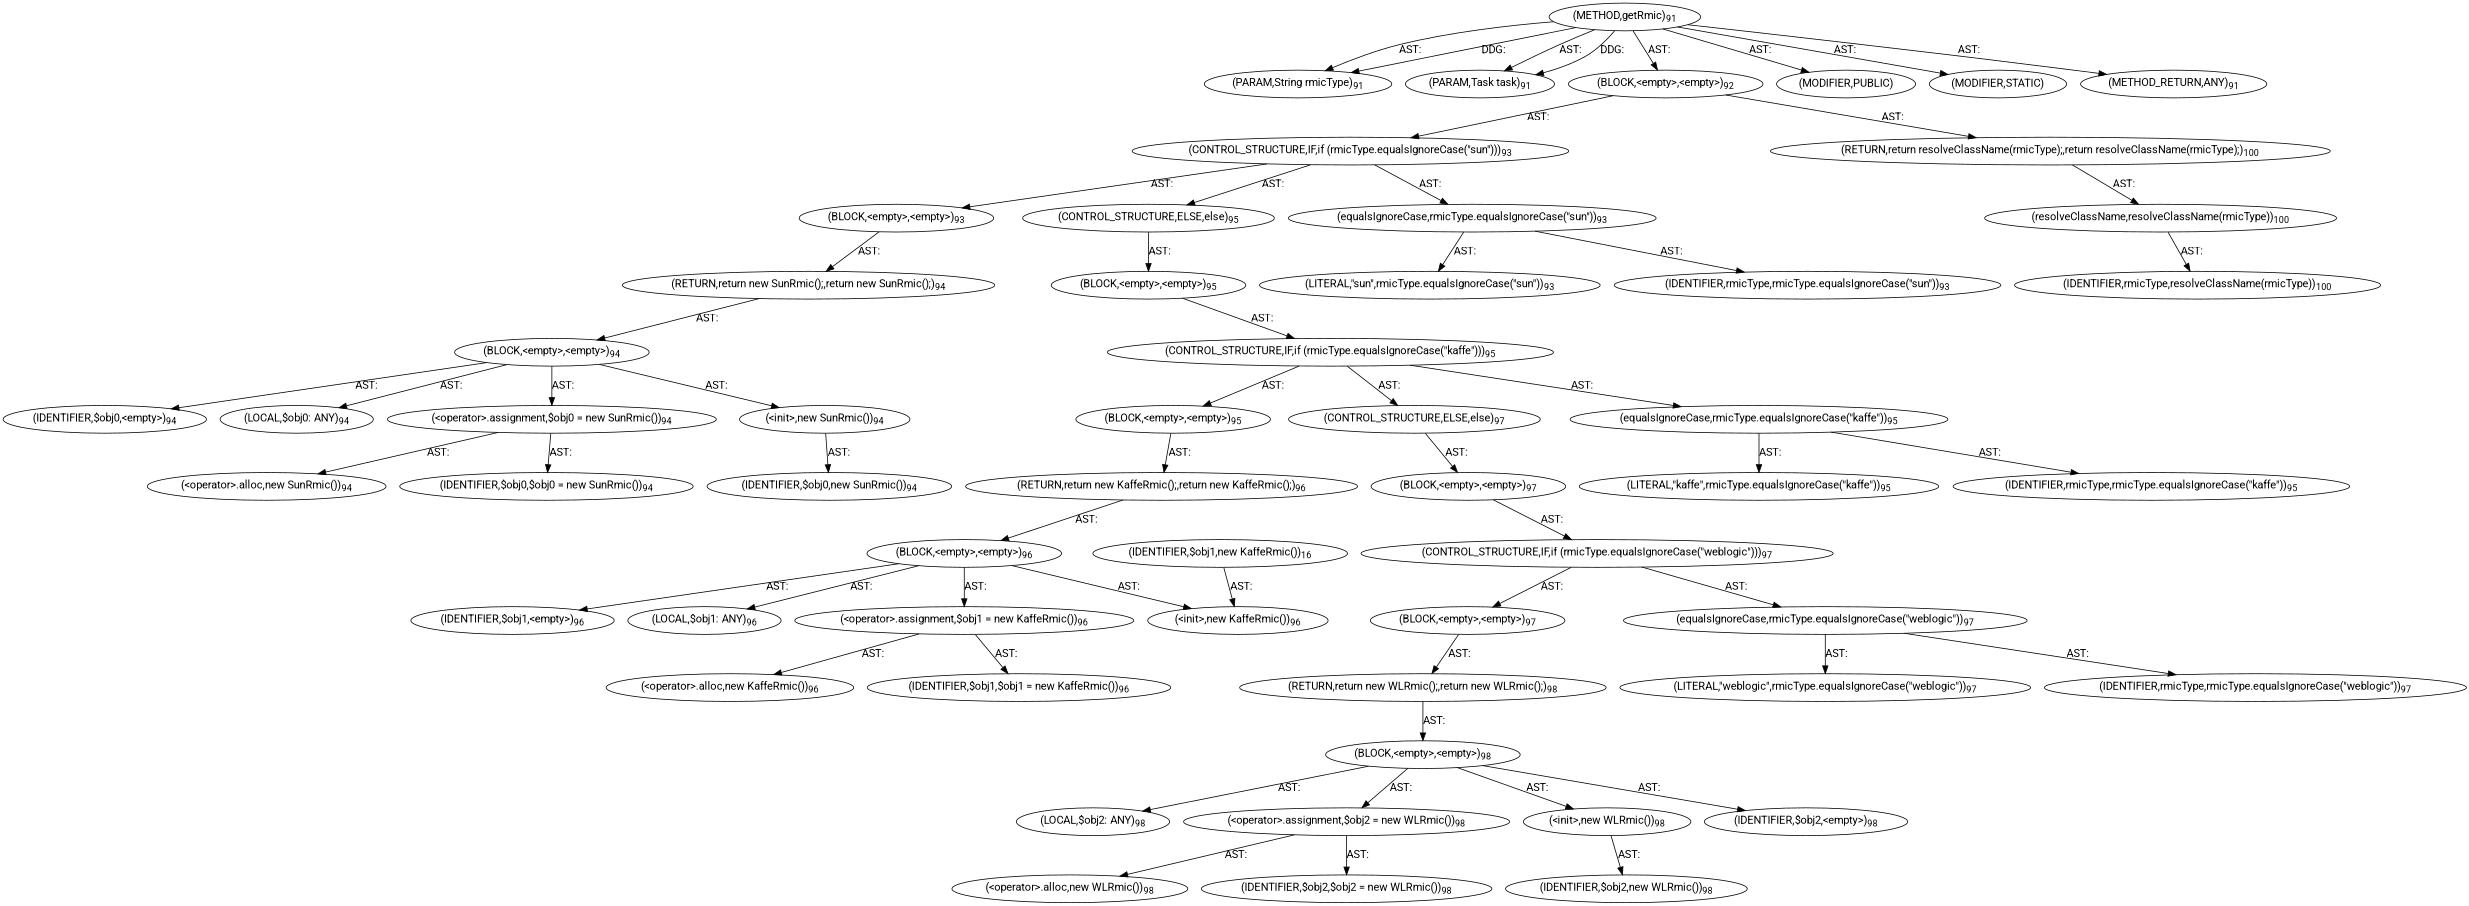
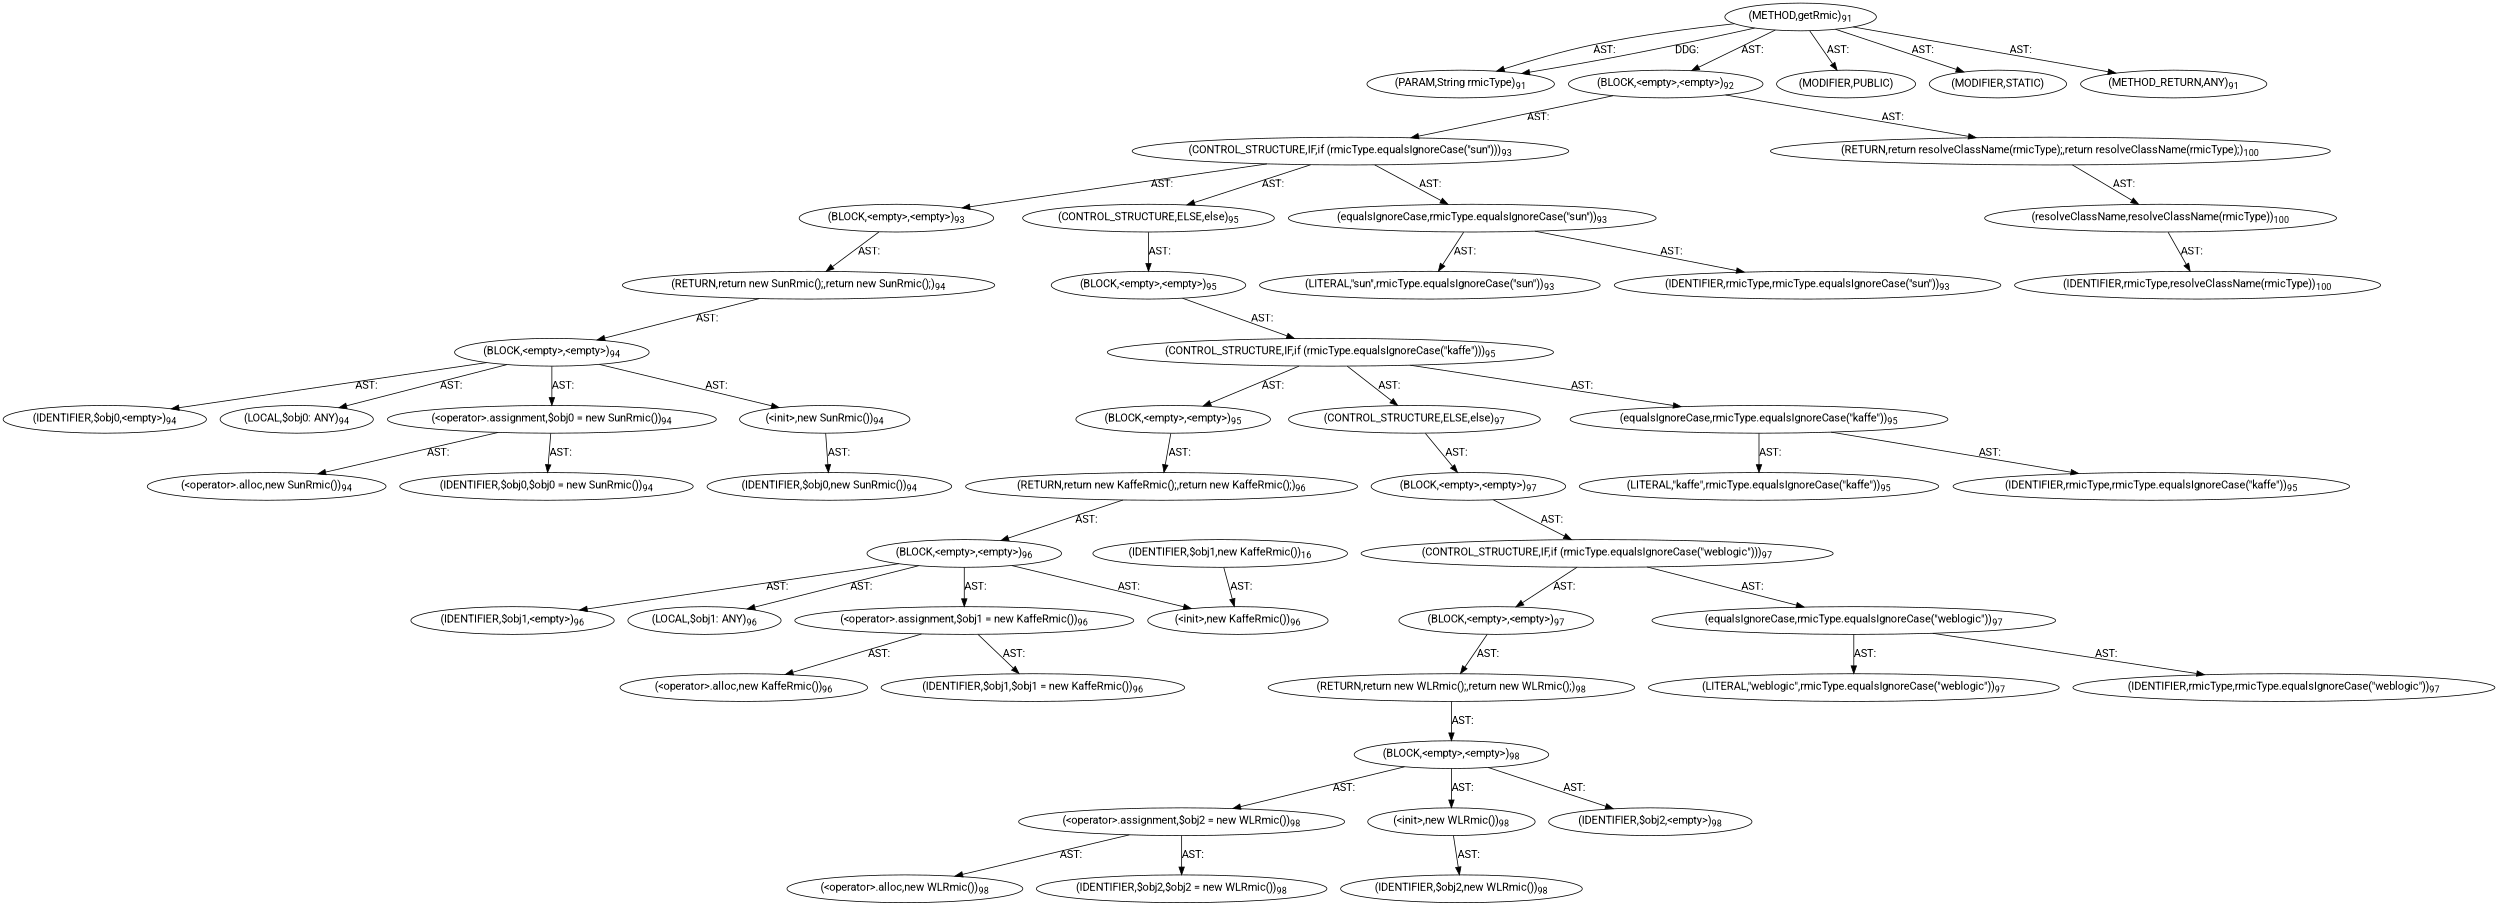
(1480, 84) -> none
(1093, 822) -> none
